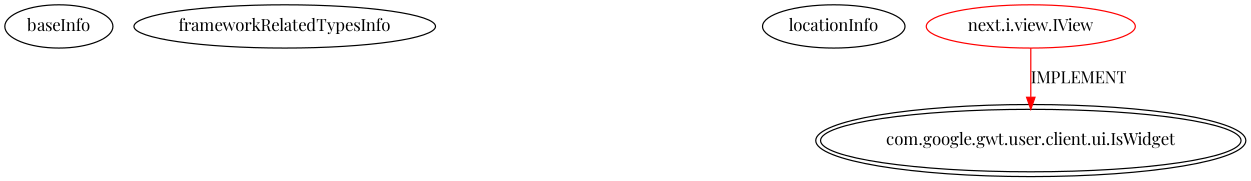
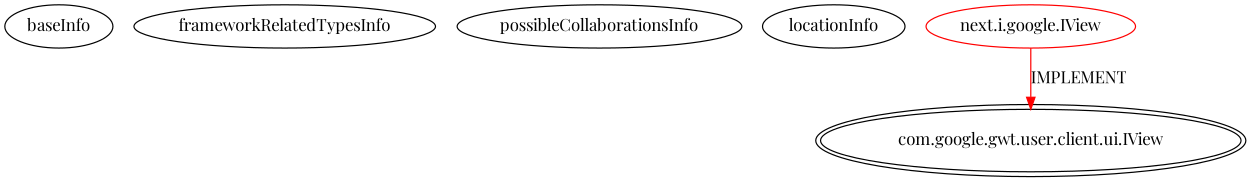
none -> (599, 26)
(1031, 26) -> (1031, 26)
(1031, 141) -> (1031, 141)
